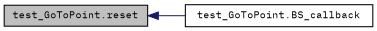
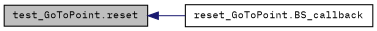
(279, 16) -> (279, 16)
